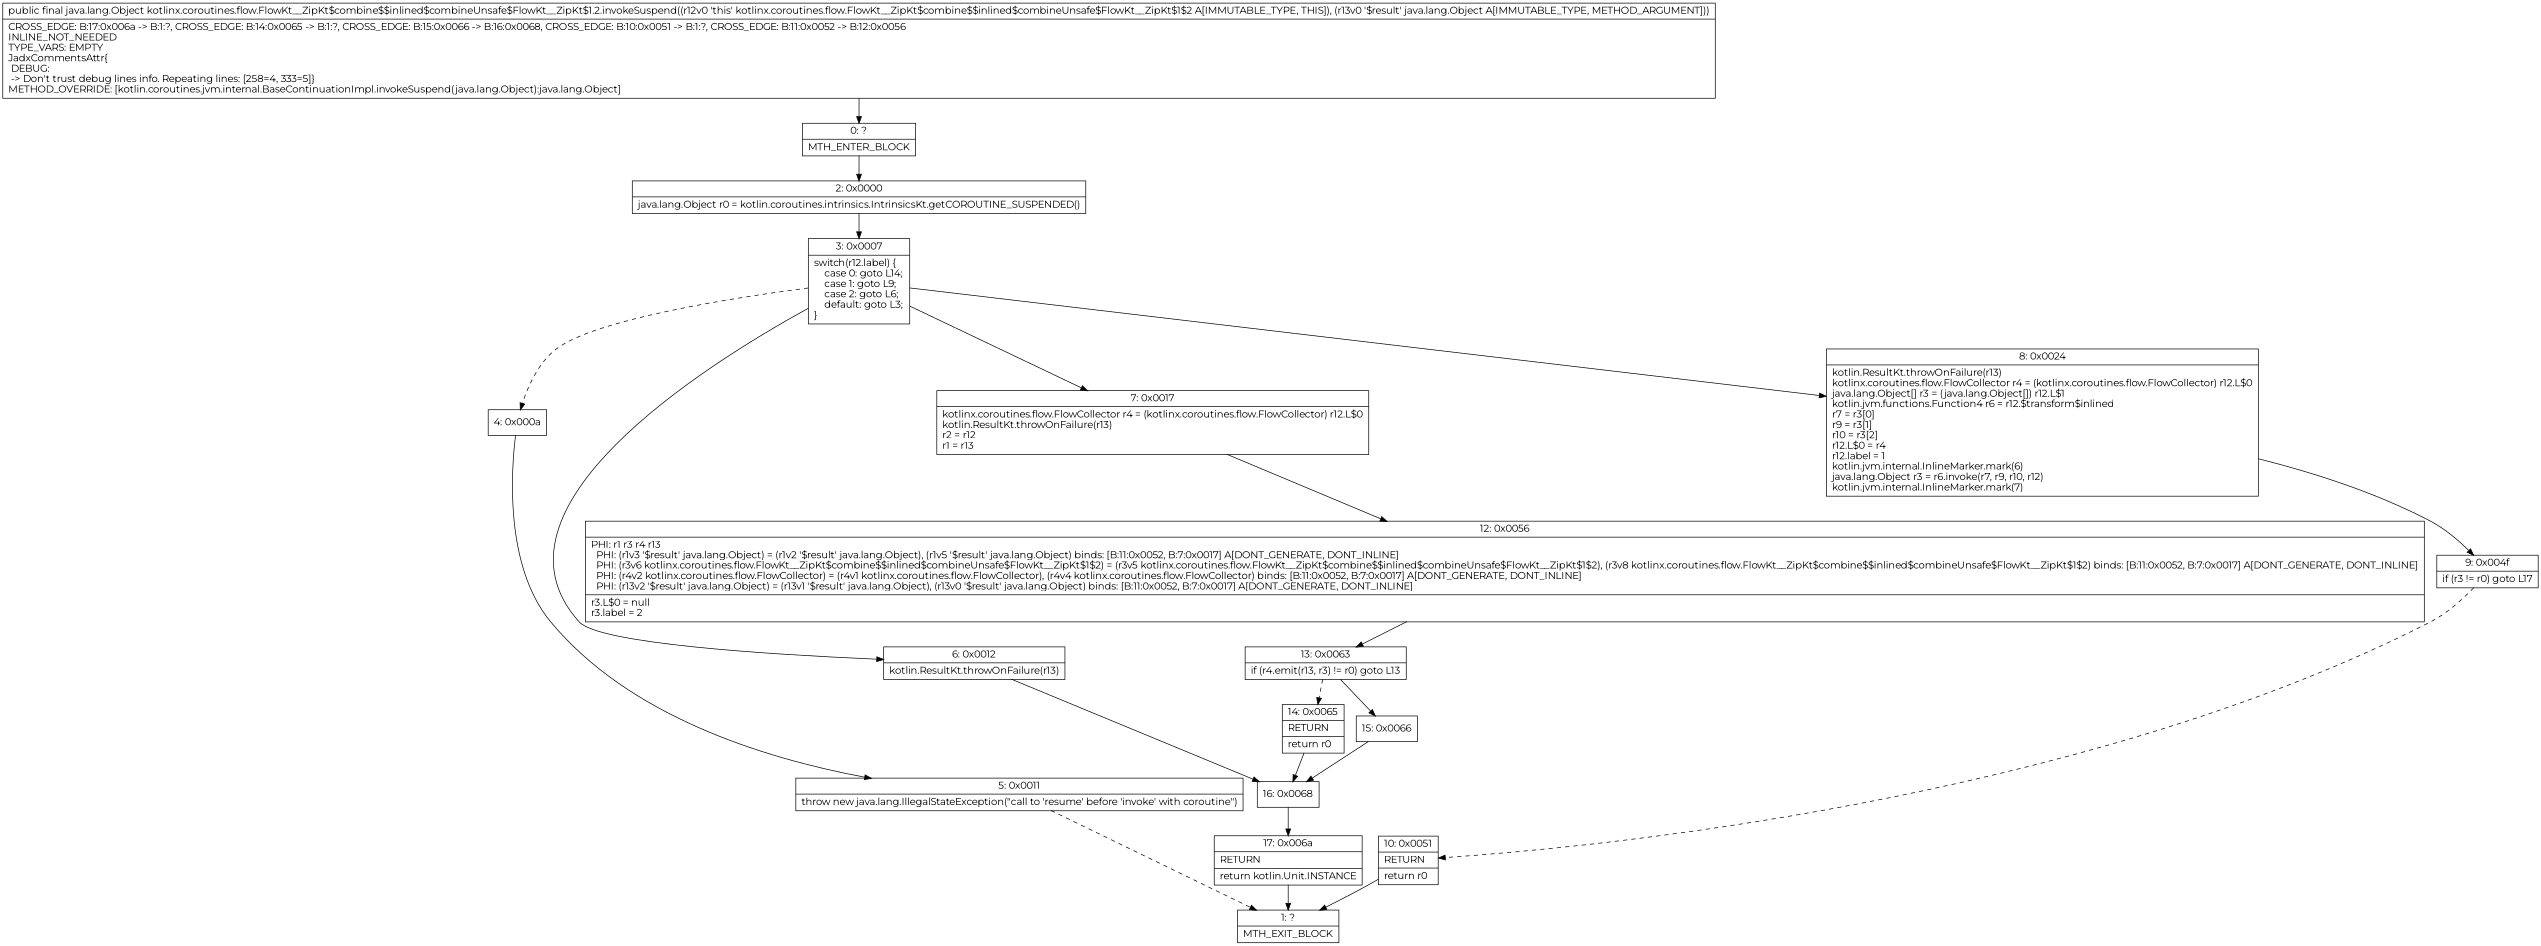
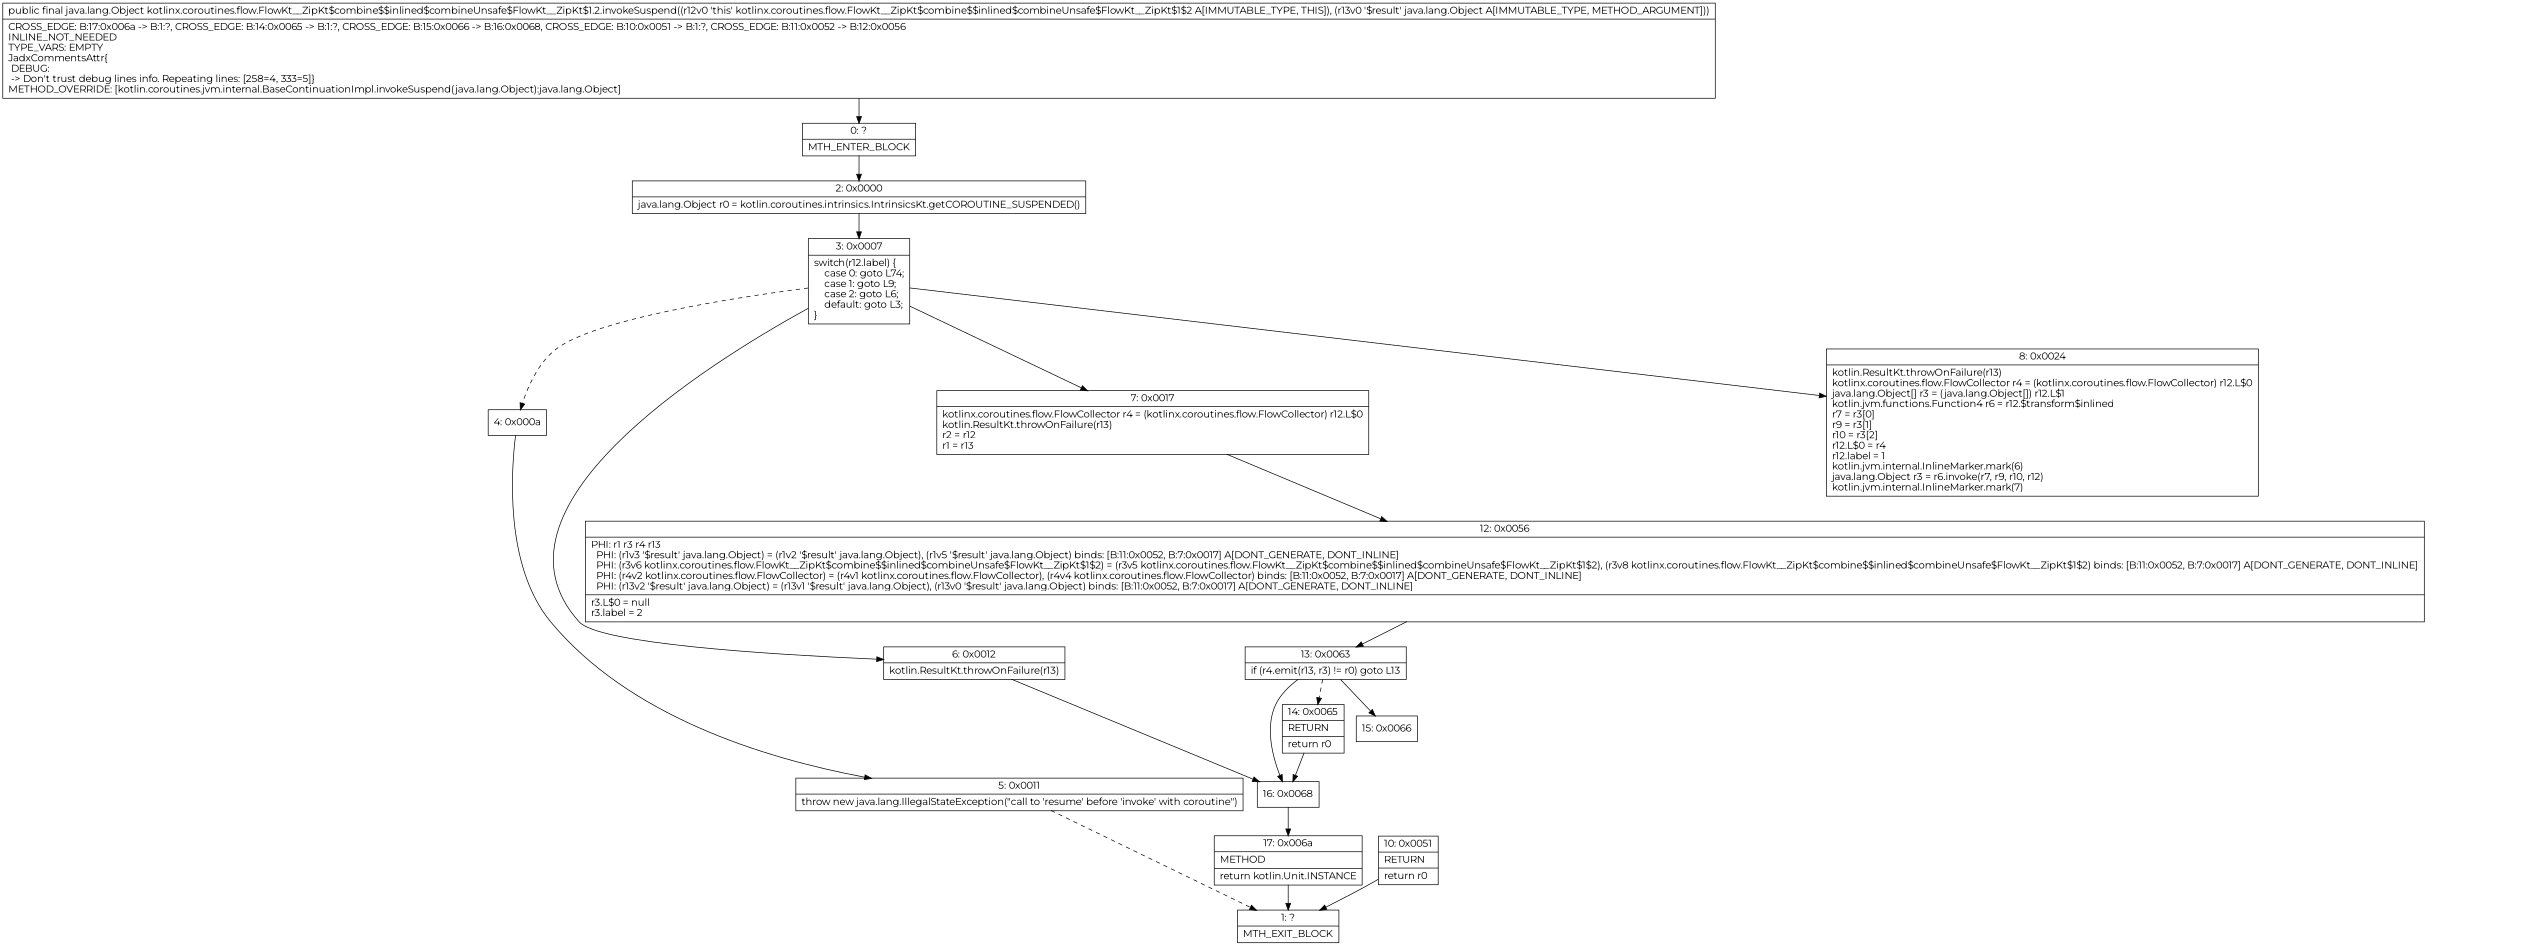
(858, 274) -> (859, 274)
(2488, 572) -> none
(1340, 760) -> (1271, 723)
(1240, 860) -> (1243, 860)
